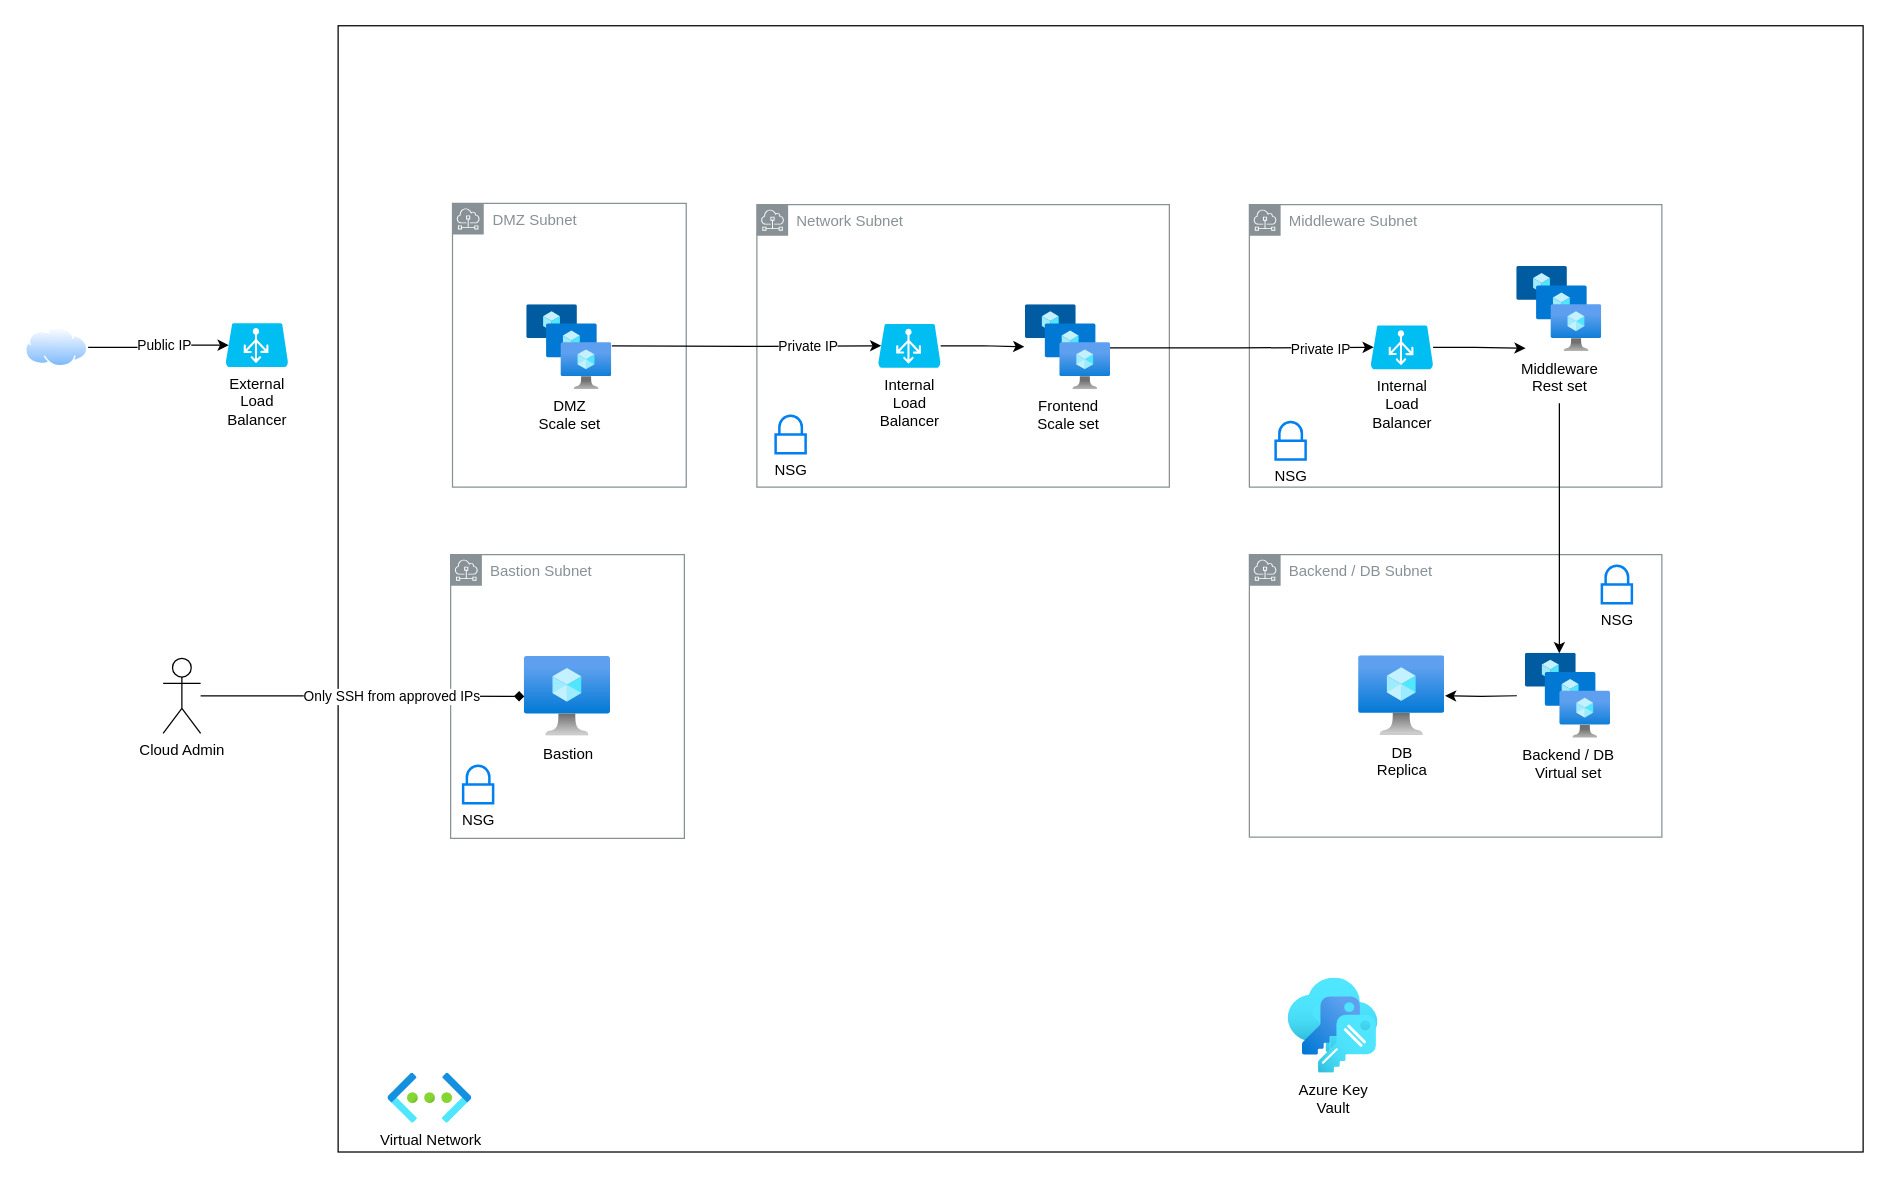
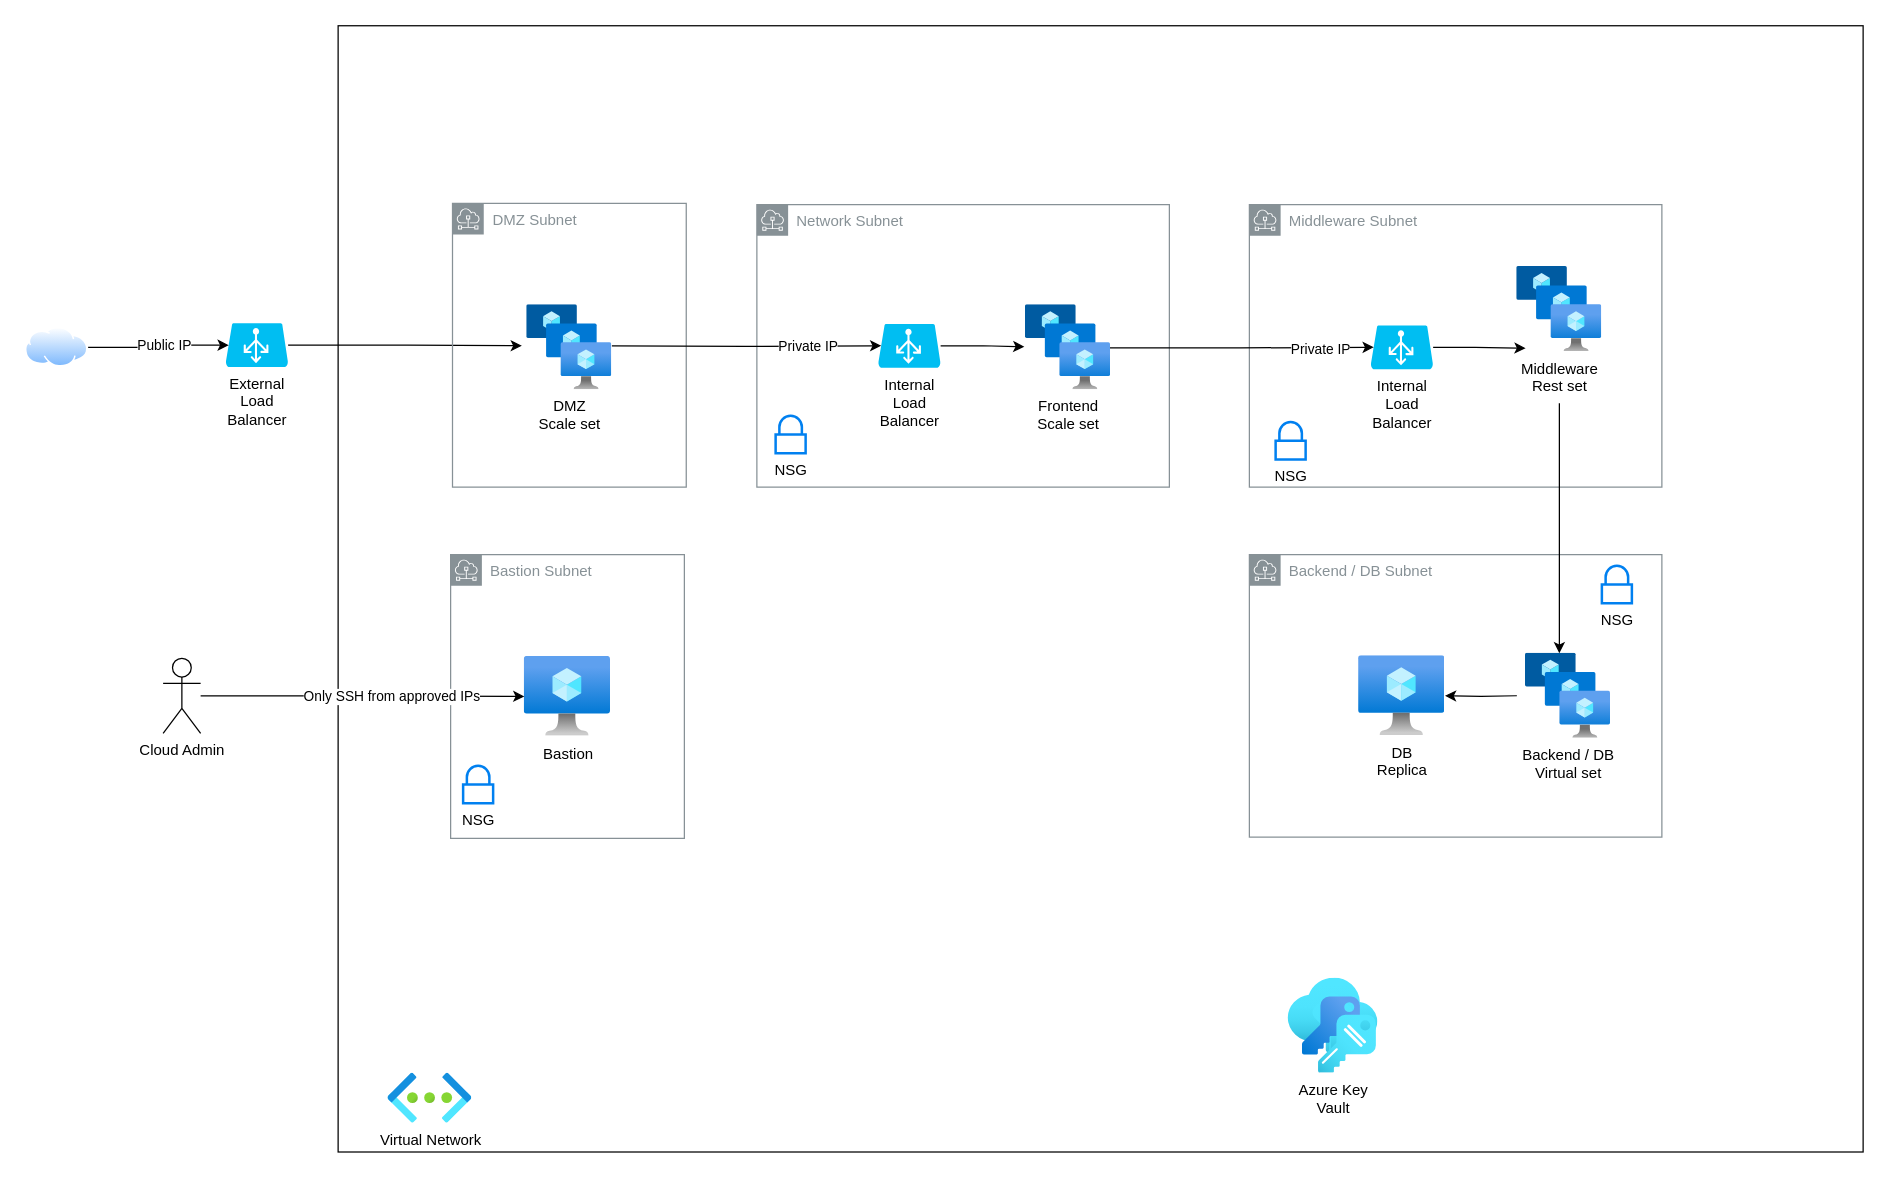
none -> (400, 345)
(514, 696) -> (514, 696)
